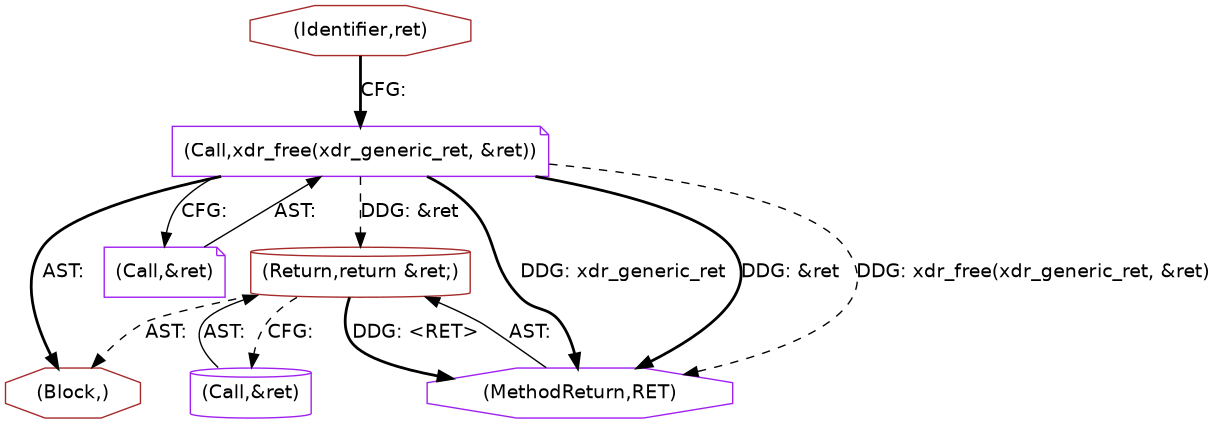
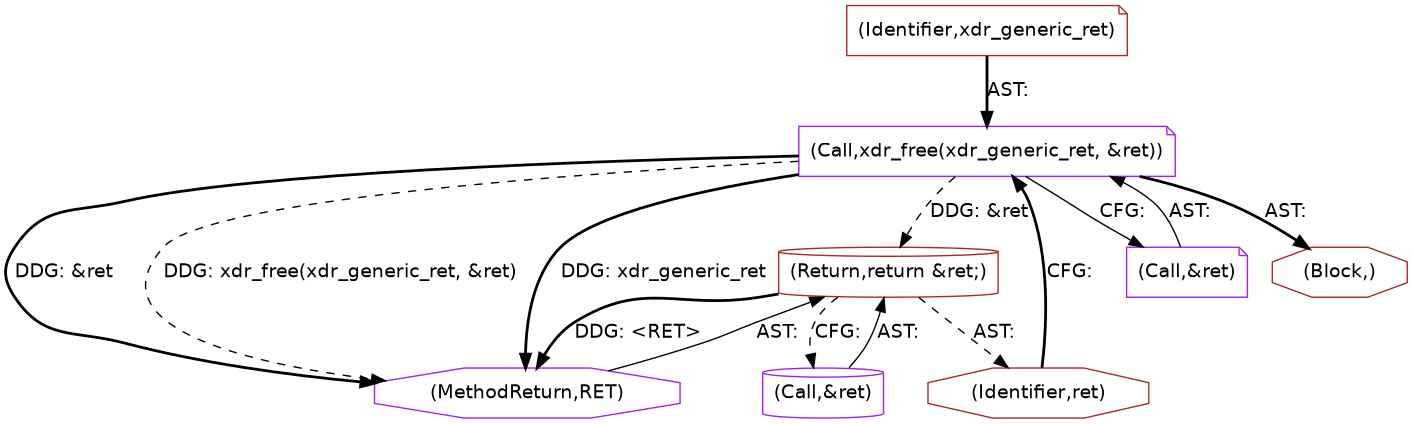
none -> (987, 31)
(171, 314) -> (958, 328)
